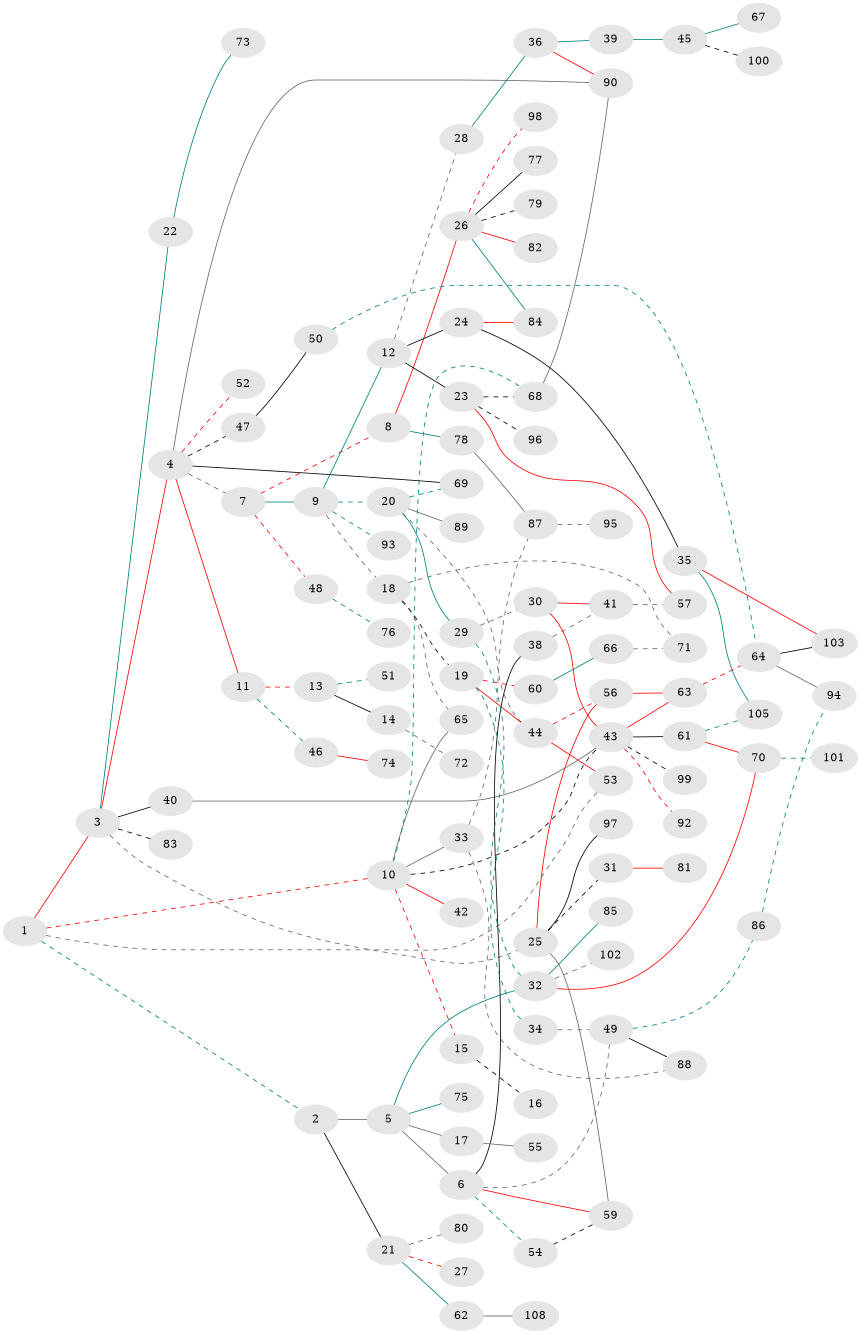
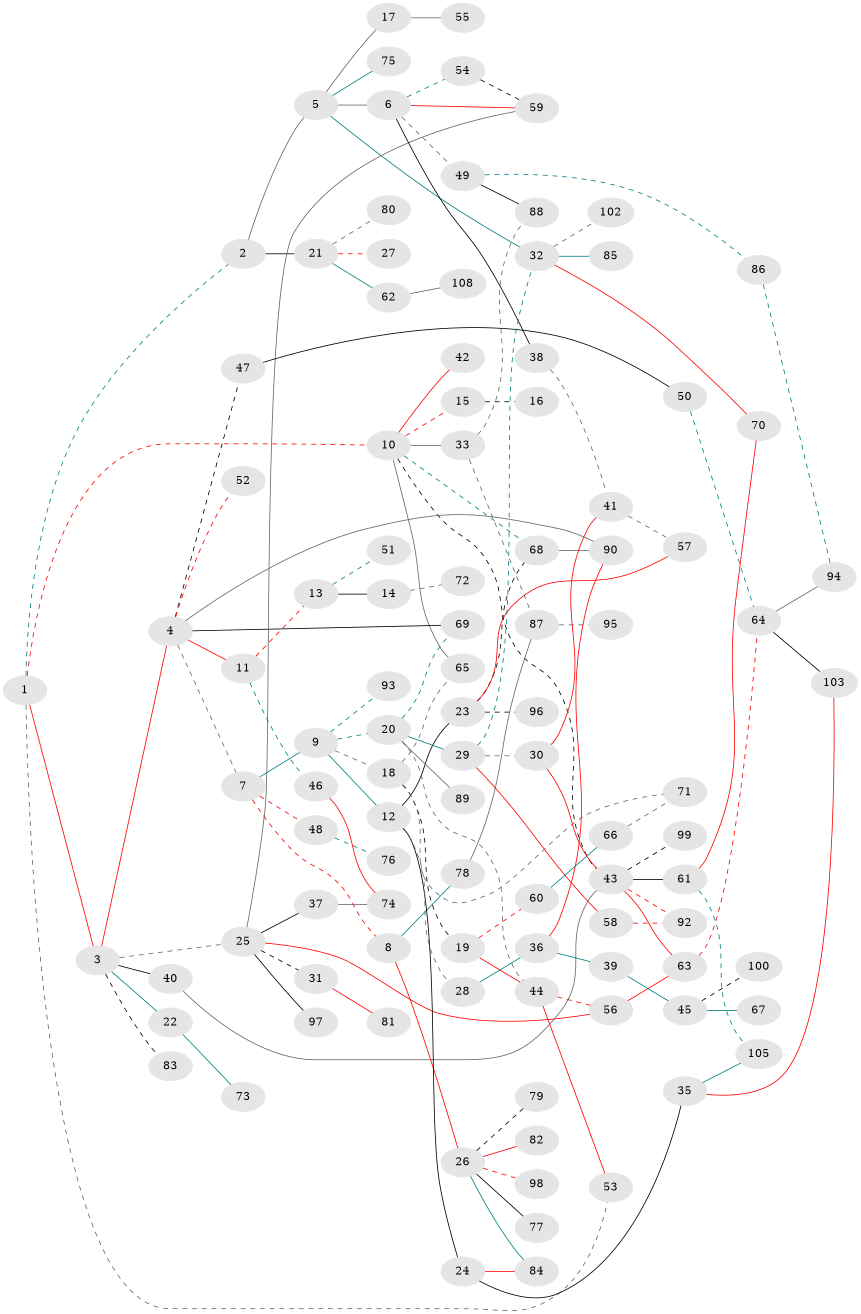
(834, 758) -> none
none -> (316, 904)
none -> (611, 923)
(536, 1030) -> none
